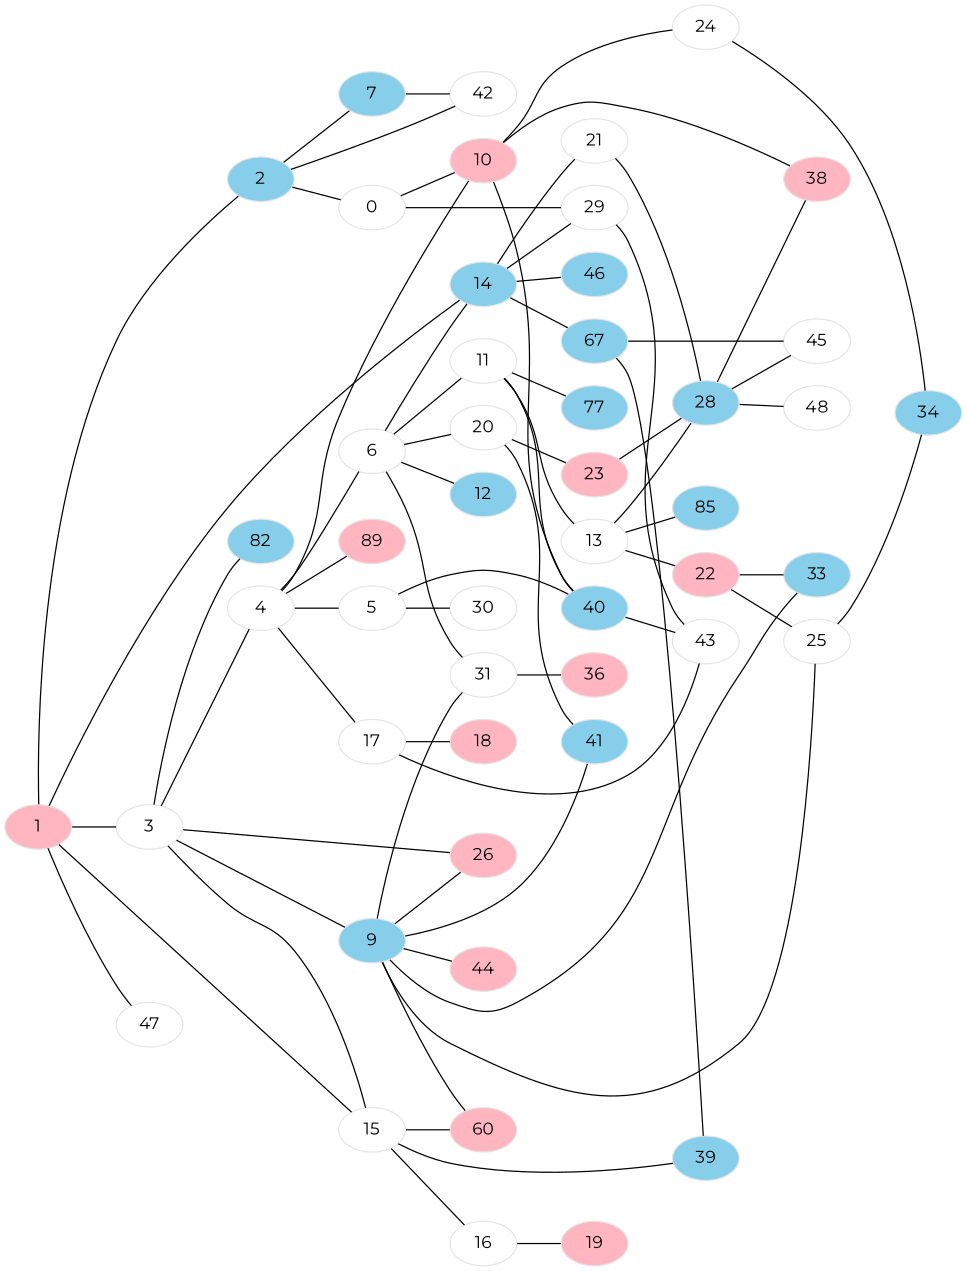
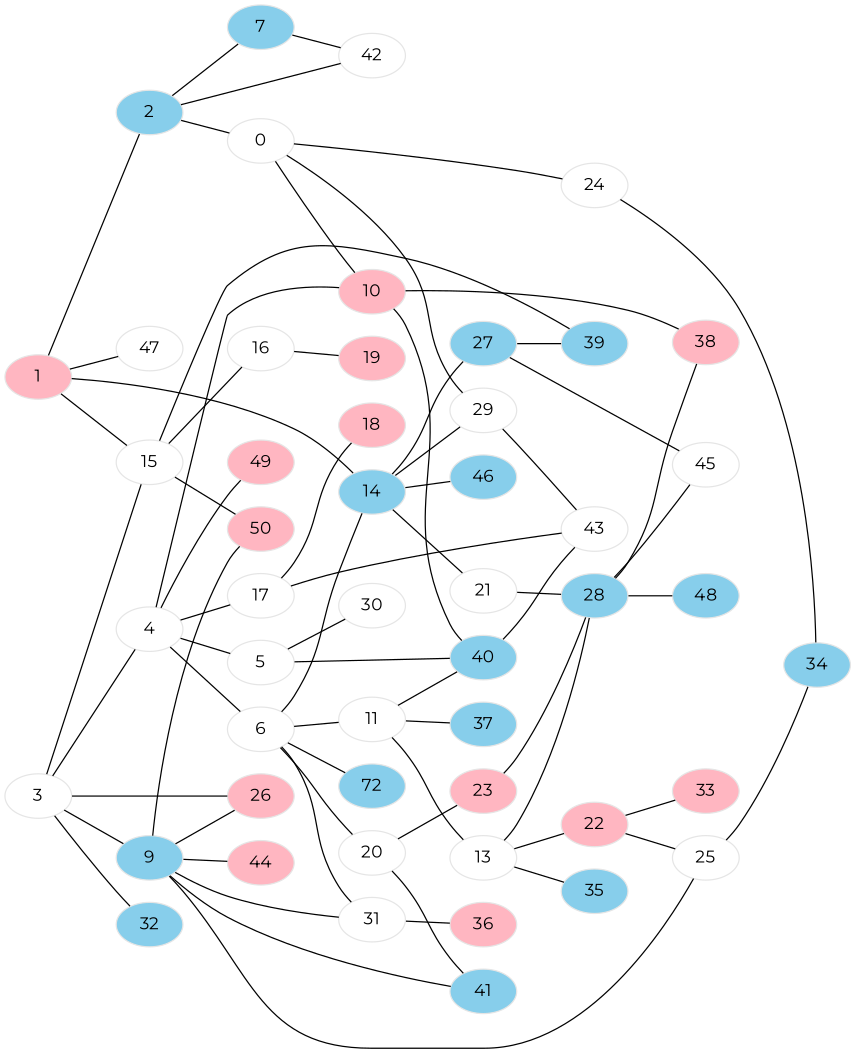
(571, 61) -> (429, 159)
(595, 341) -> (483, 344)
(595, 408) -> (483, 724)
(817, 408) -> (706, 596)
(483, 494) -> (372, 786)
(706, 508) -> (595, 891)
(261, 541) -> (150, 925)
(372, 541) -> (261, 462)
(817, 575) -> (706, 791)
(94, 827) -> none
(642, 877) -> none
(483, 1130) -> (261, 529)
